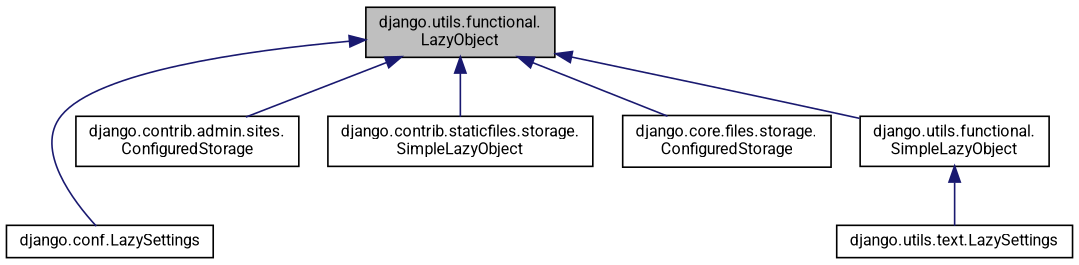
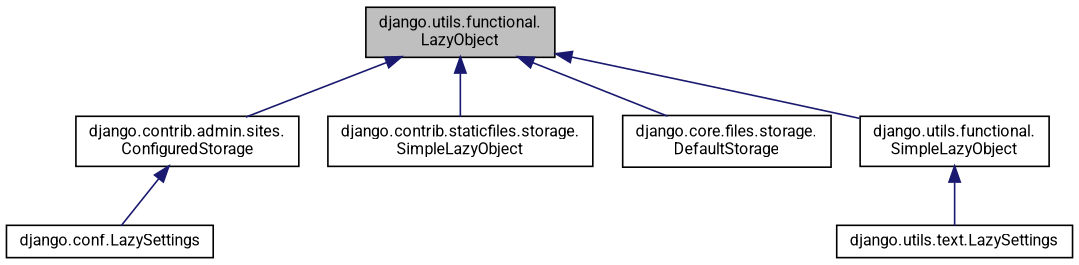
(139, 76) -> (140, 202)
(727, 141) -> (727, 141)
